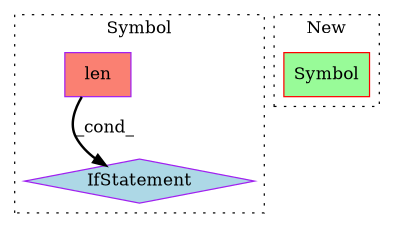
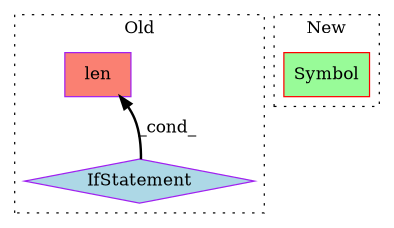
(139, 29) -> (139, 29)
(74, 131) -> (139, 132)
